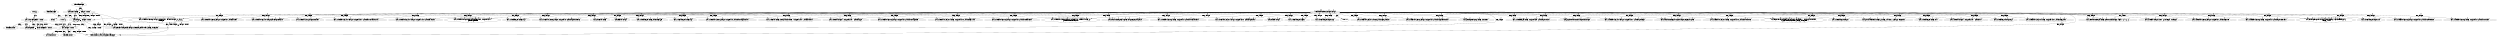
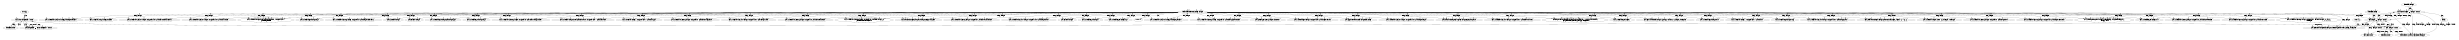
(219, 20) -> none
(1374, 20) -> (1166, 20)
(88, 29) -> (2369, 26)
(80, 32) -> (2399, 32)
